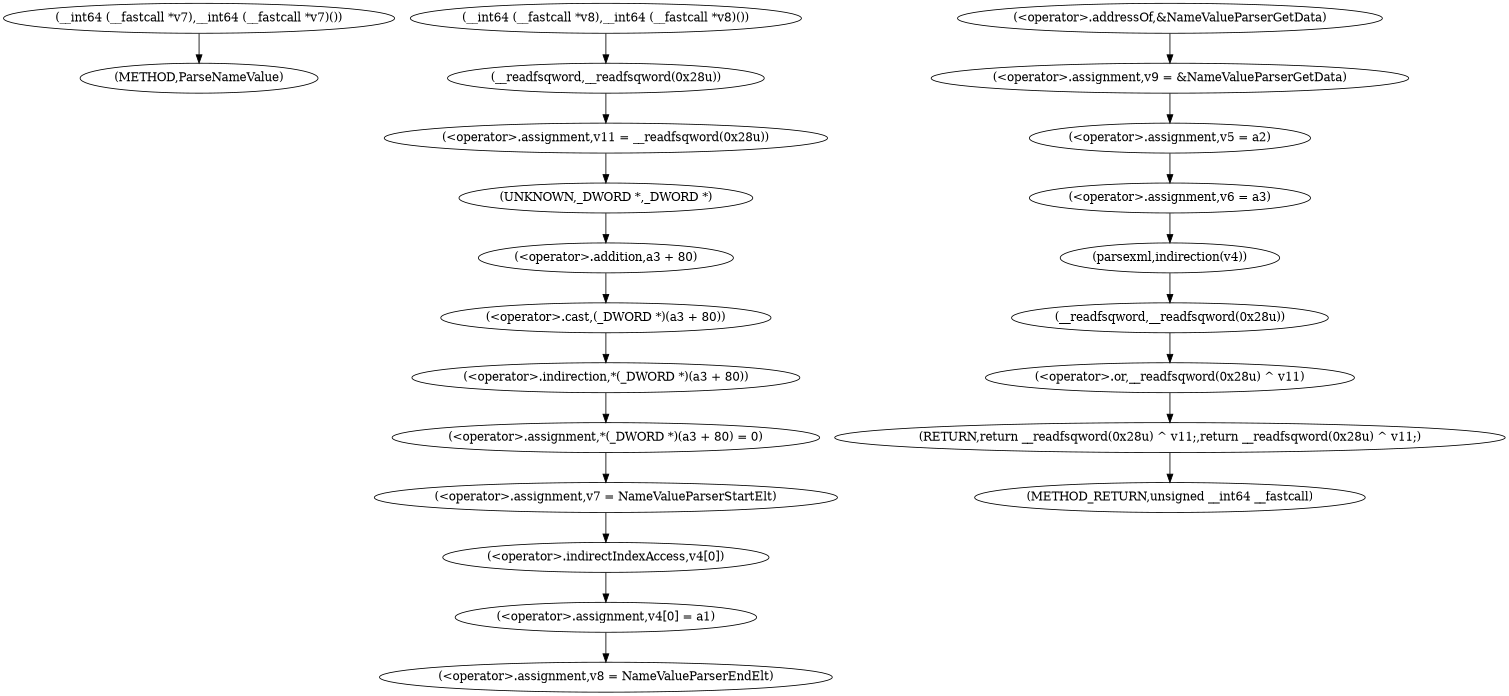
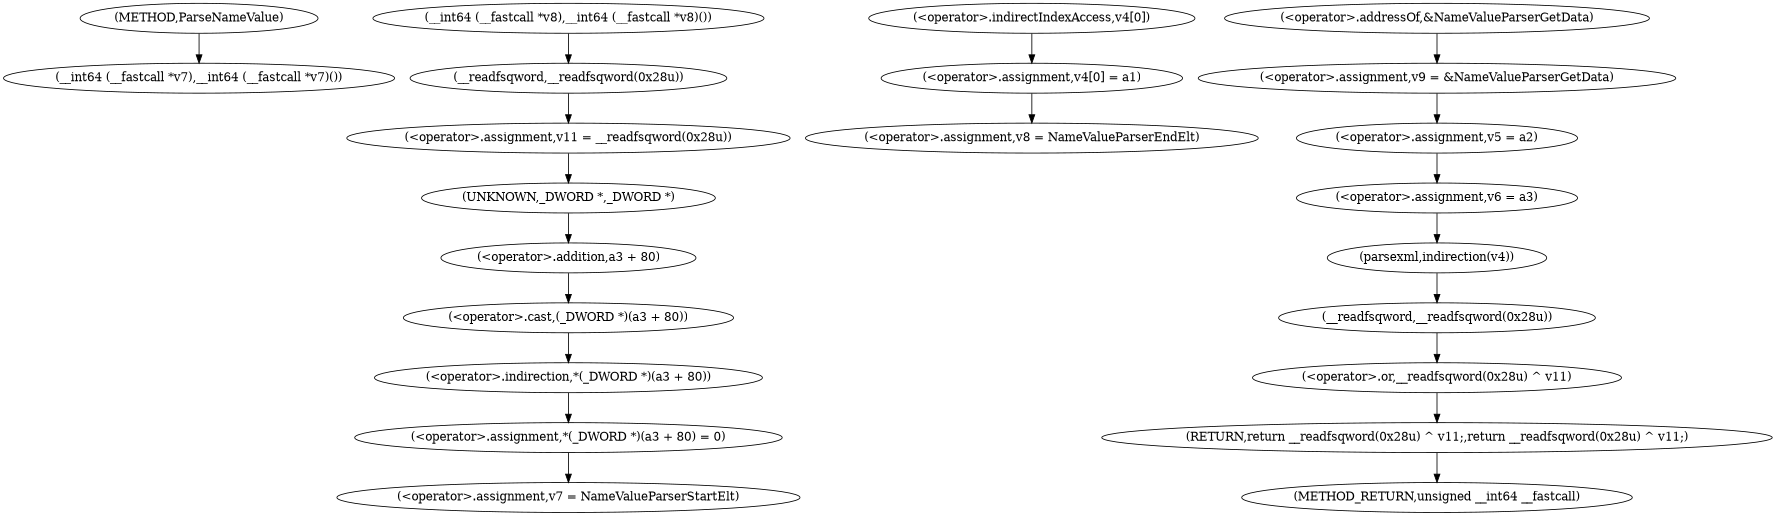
(199, 44) -> (199, 44)
(606, 523) -> none
